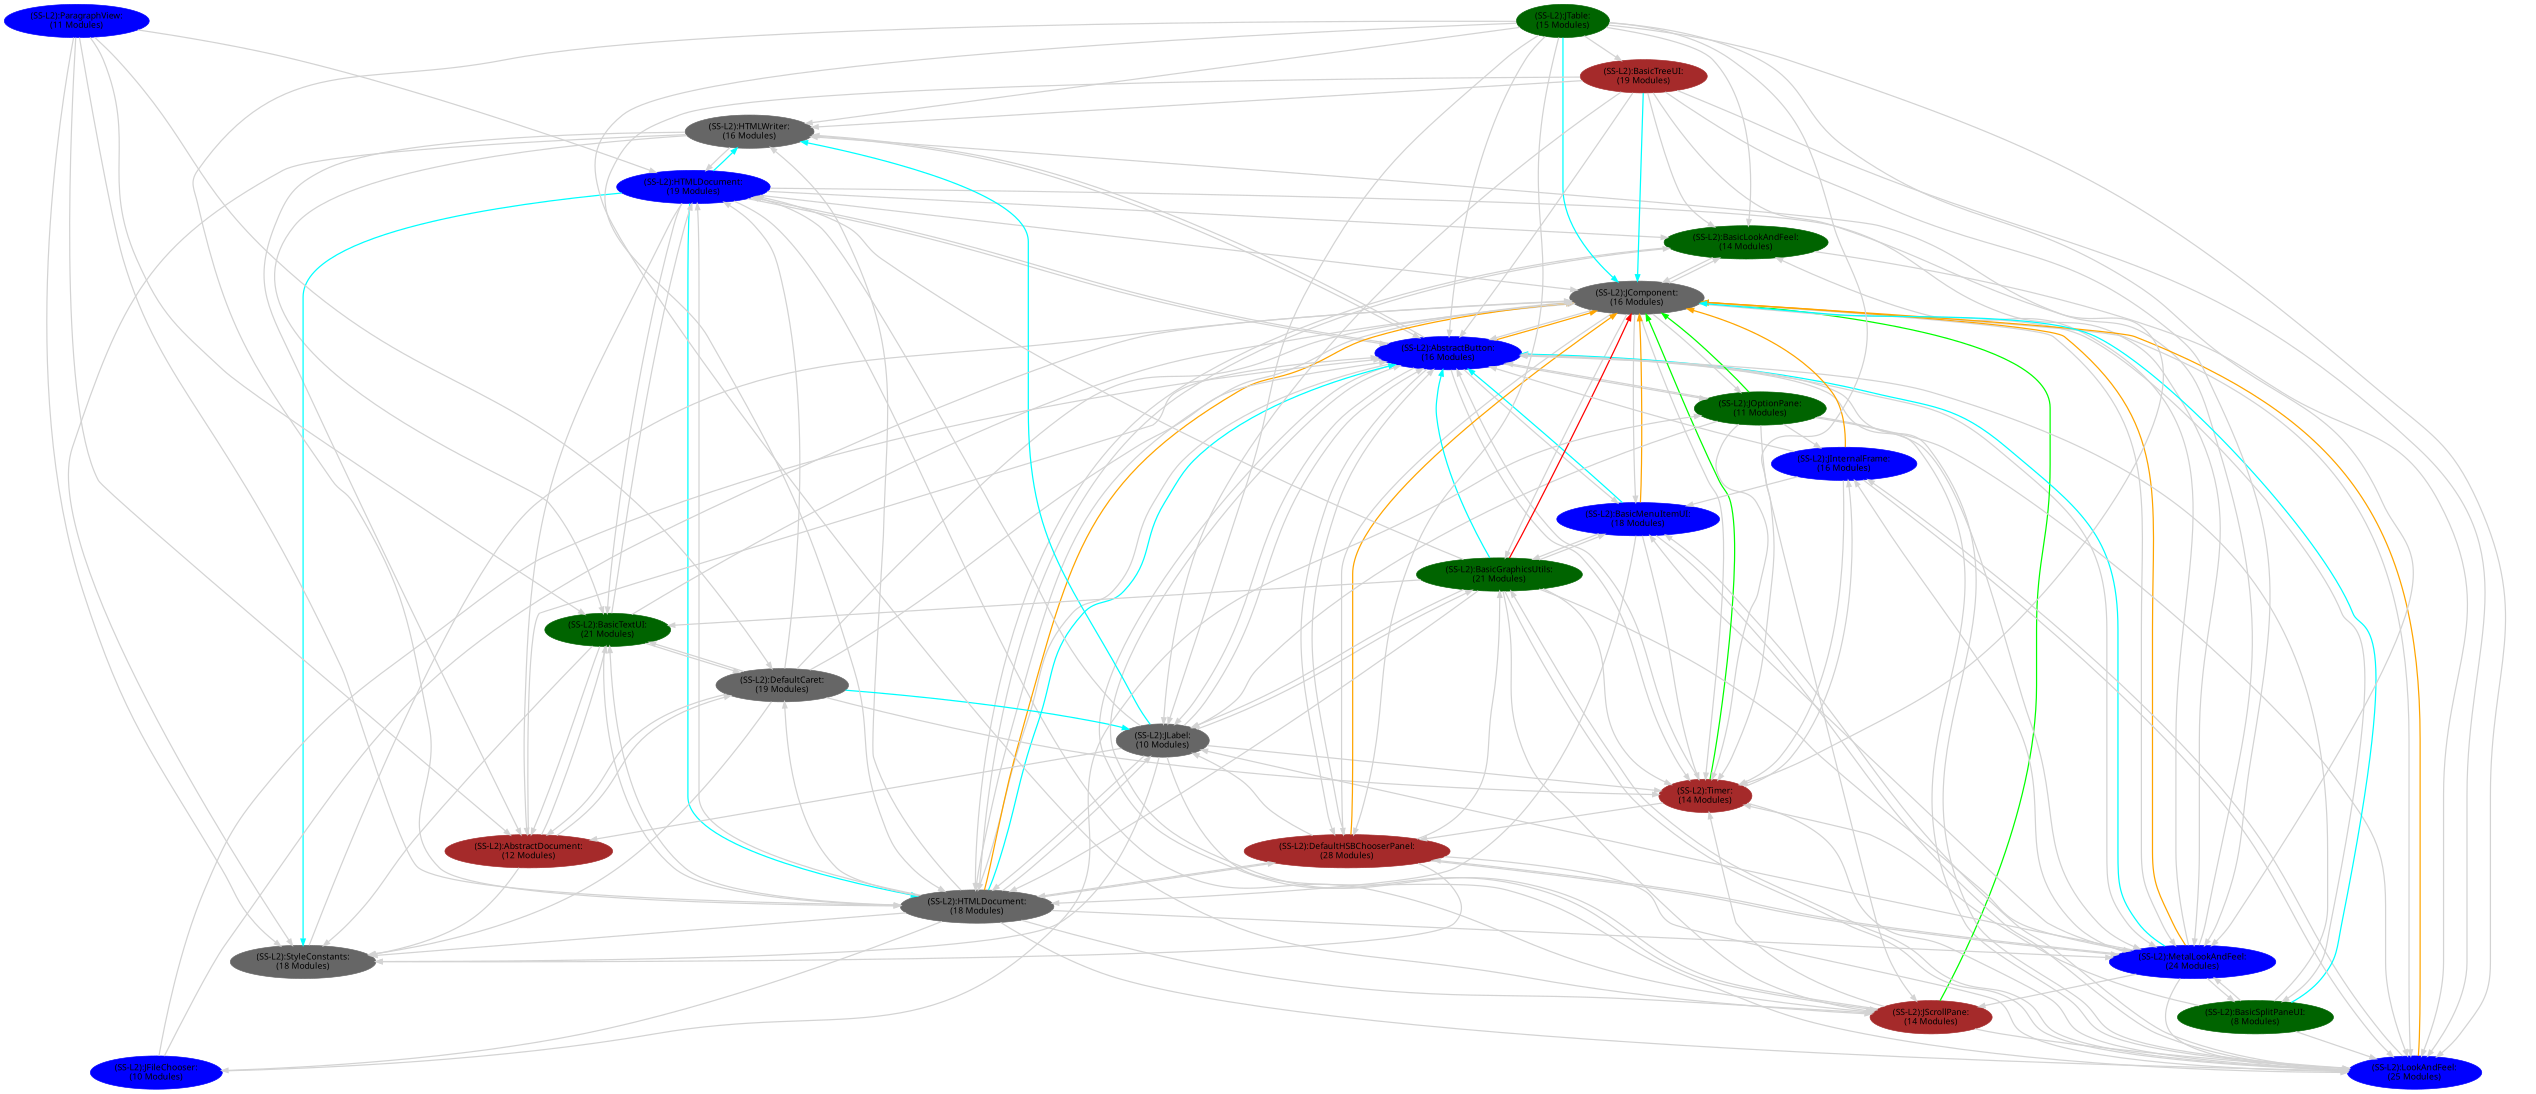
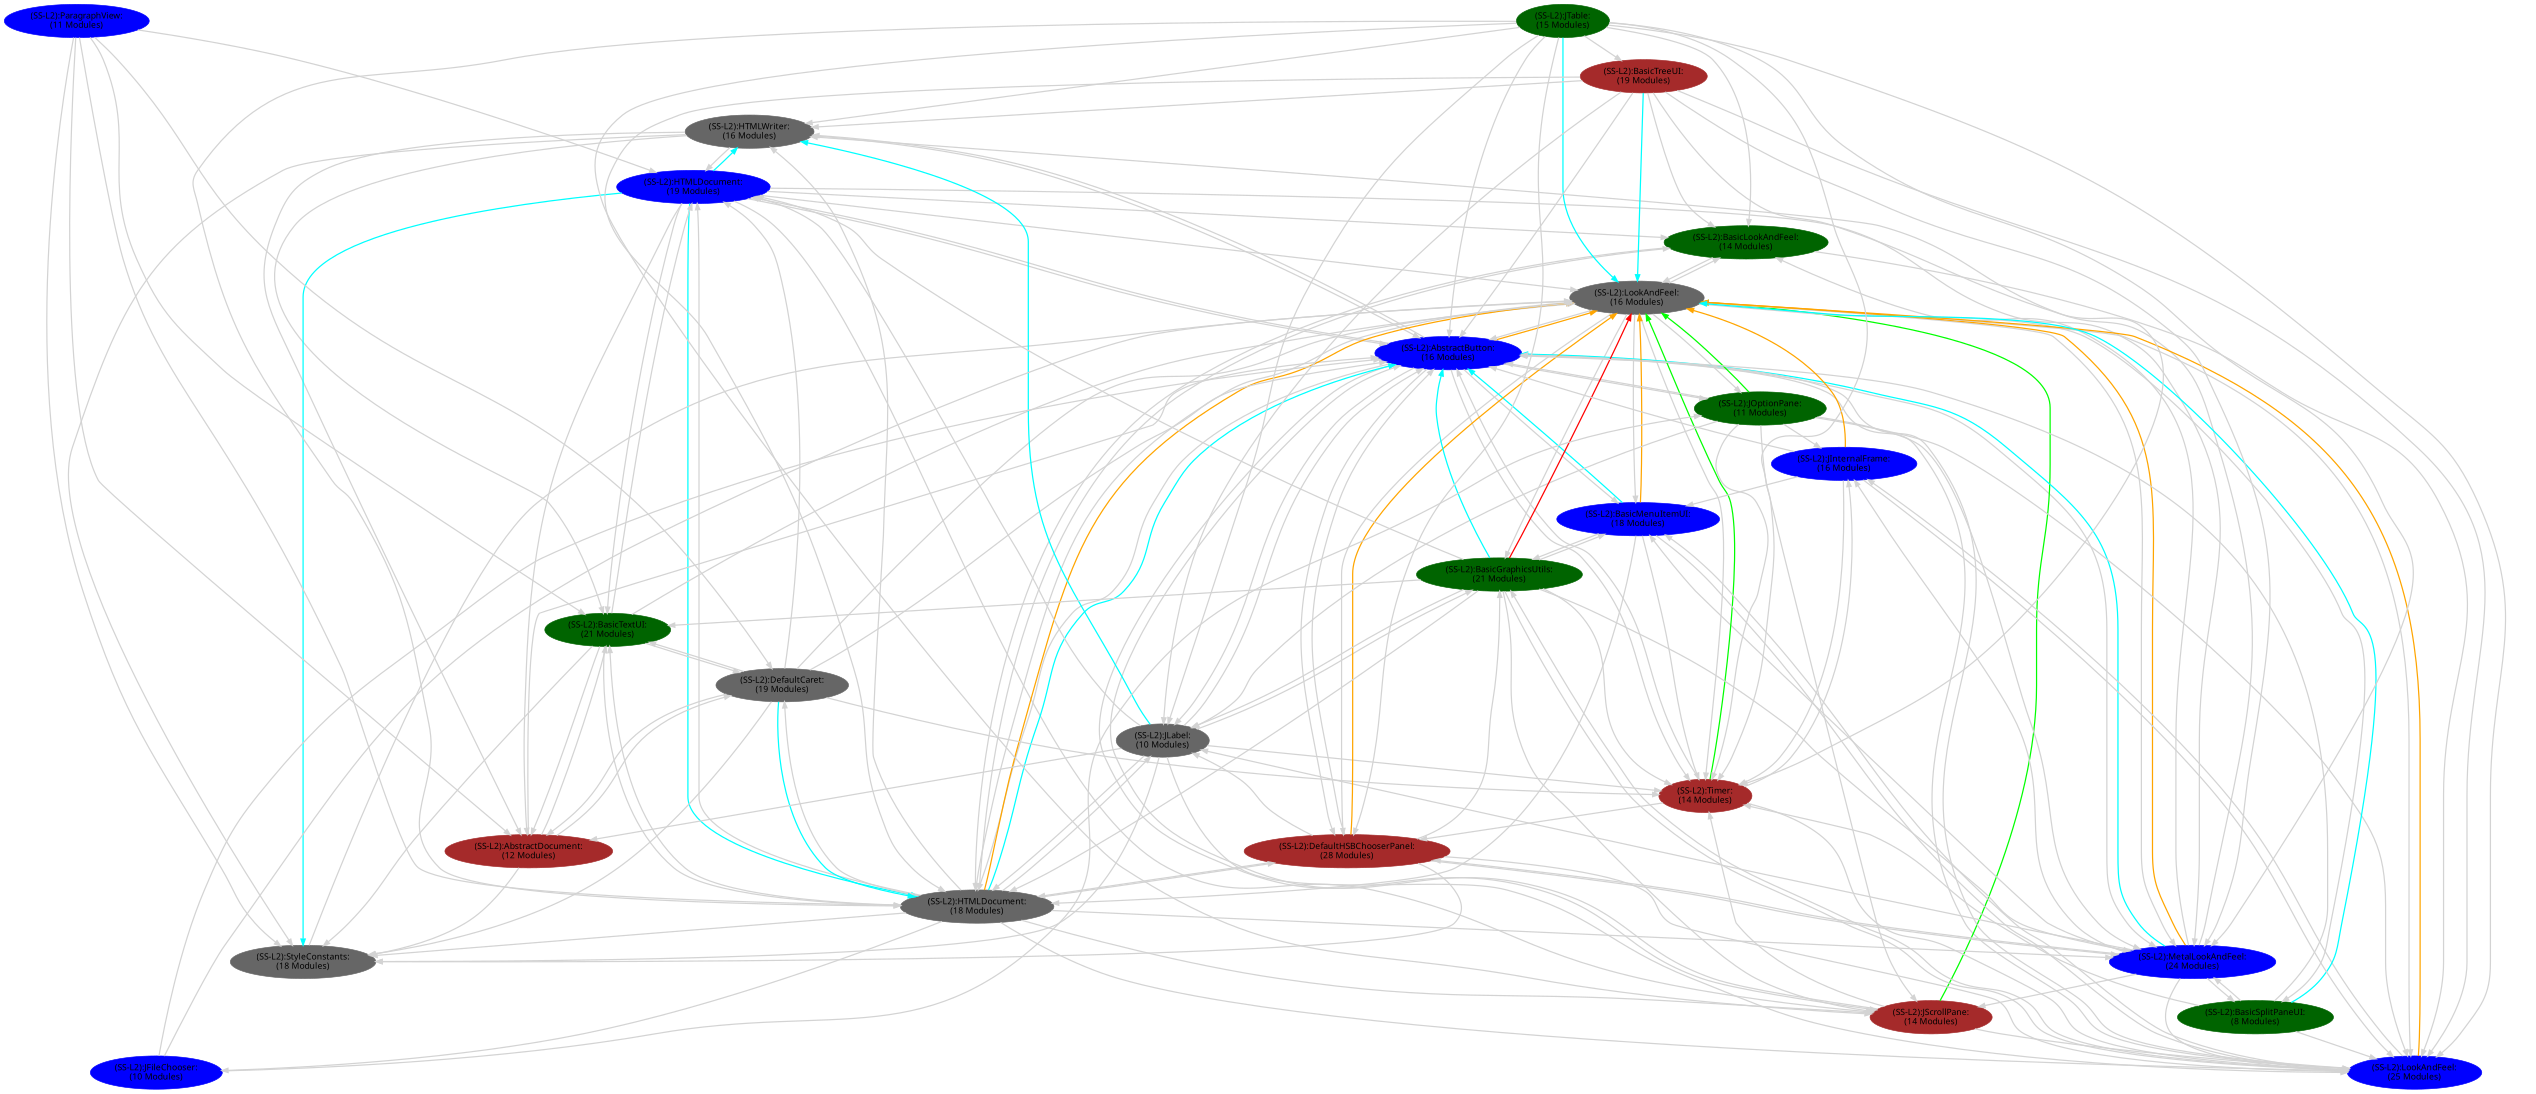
(1637, 298) -> (1637, 298)
(985, 704) -> (800, 831)
